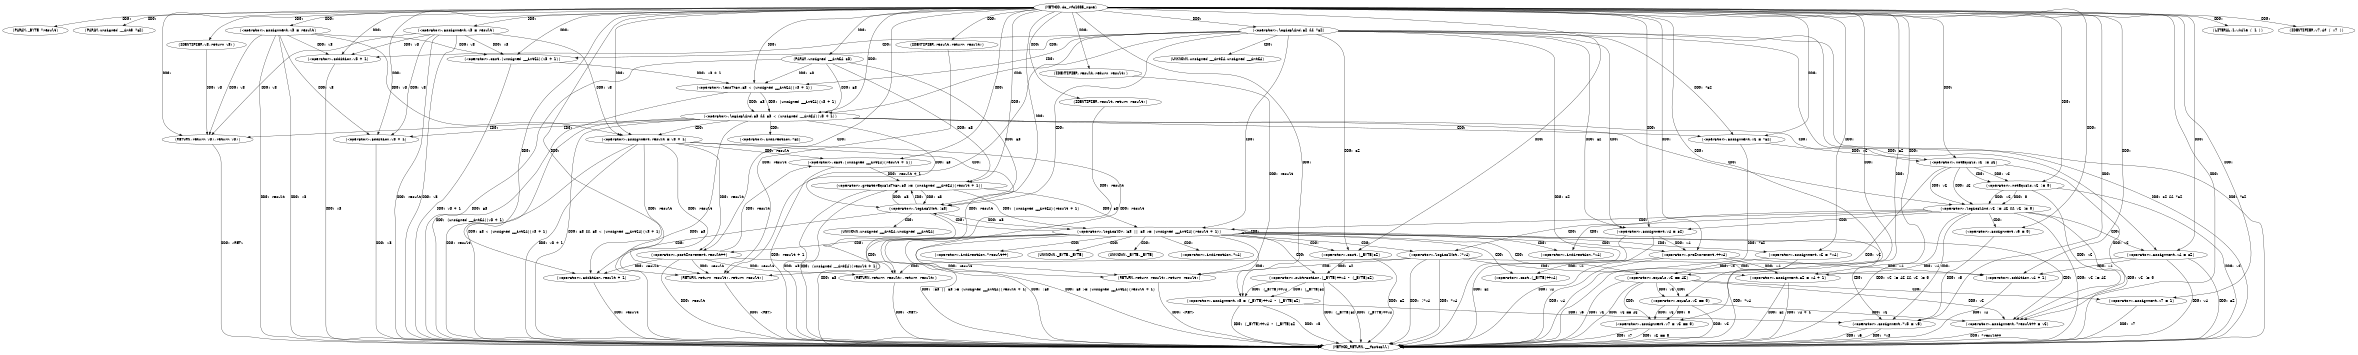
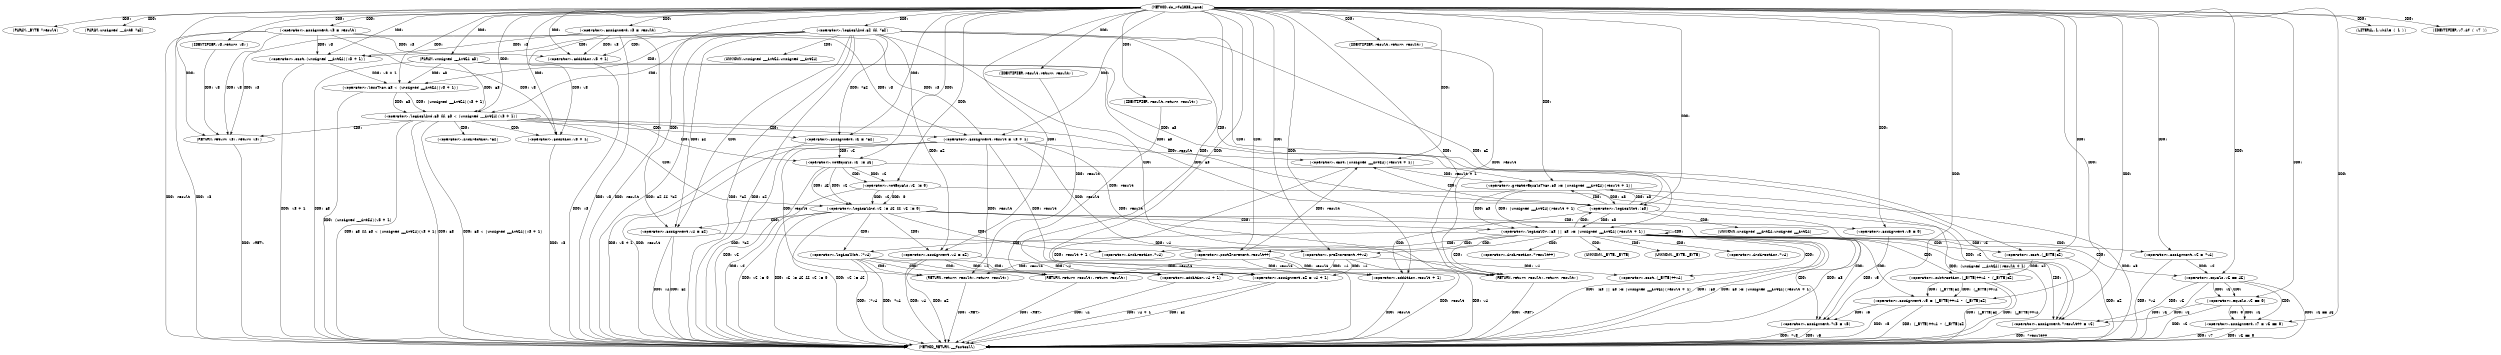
none -> (1481, 196)
(2141, 301) -> none
